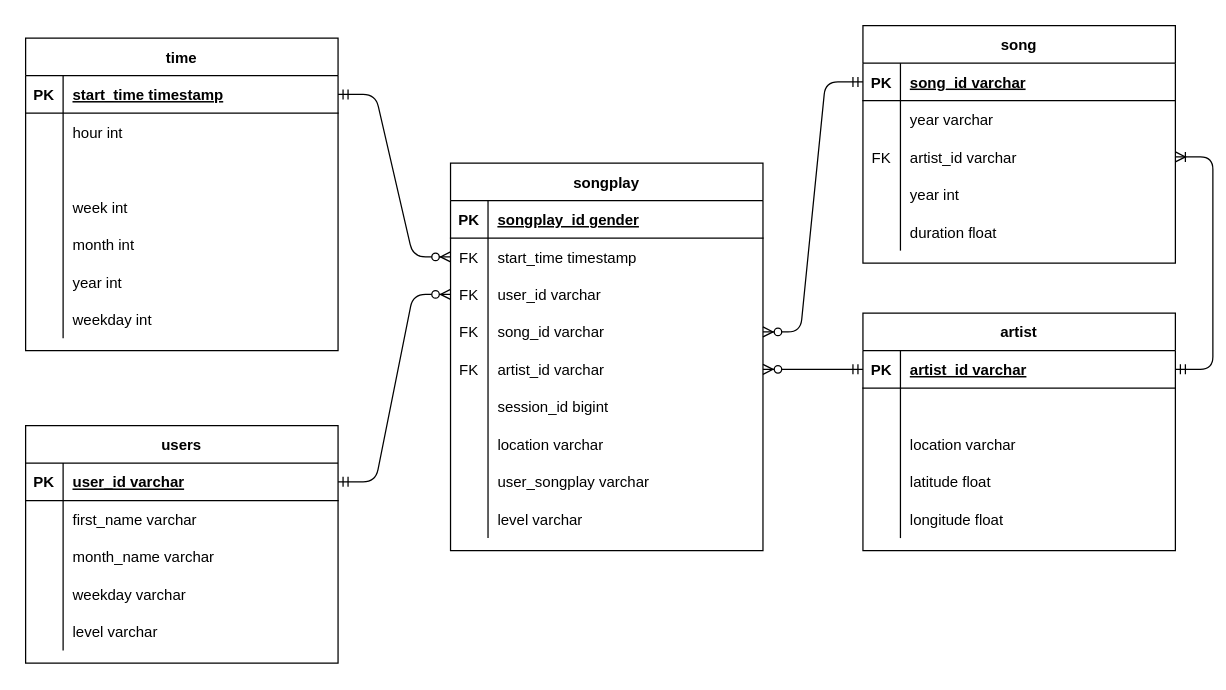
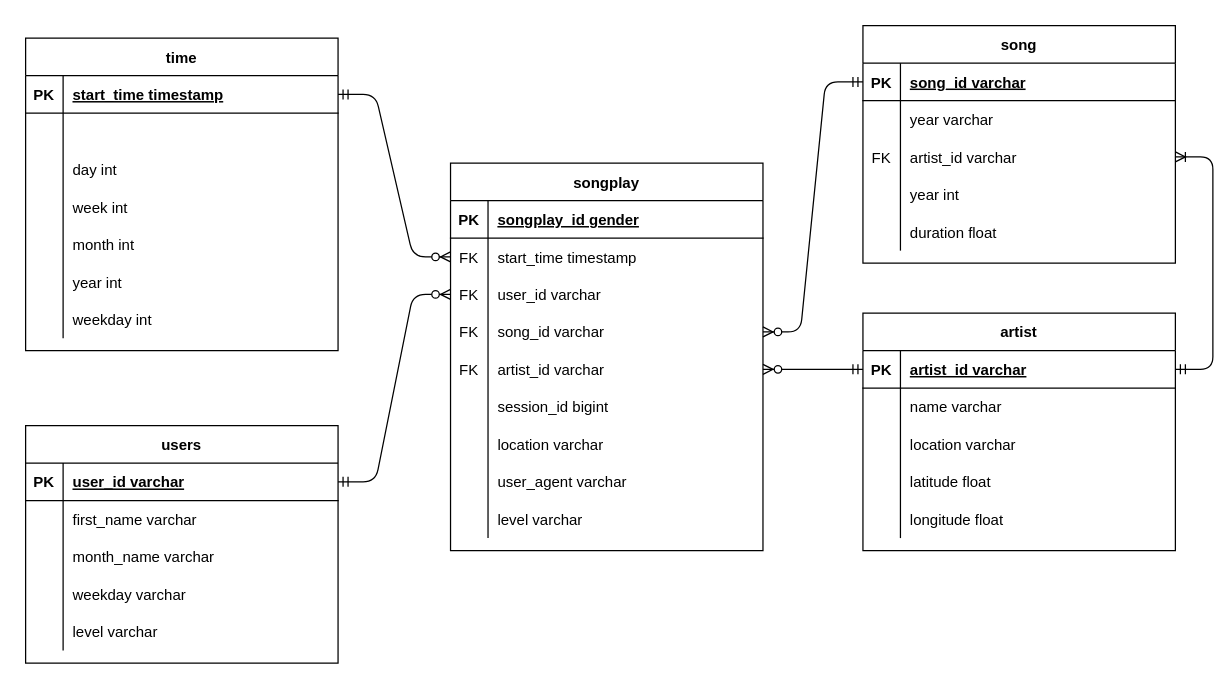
(201, 132) -> none
none -> (201, 169)
none -> (1038, 407)
(582, 483) -> (571, 483)
